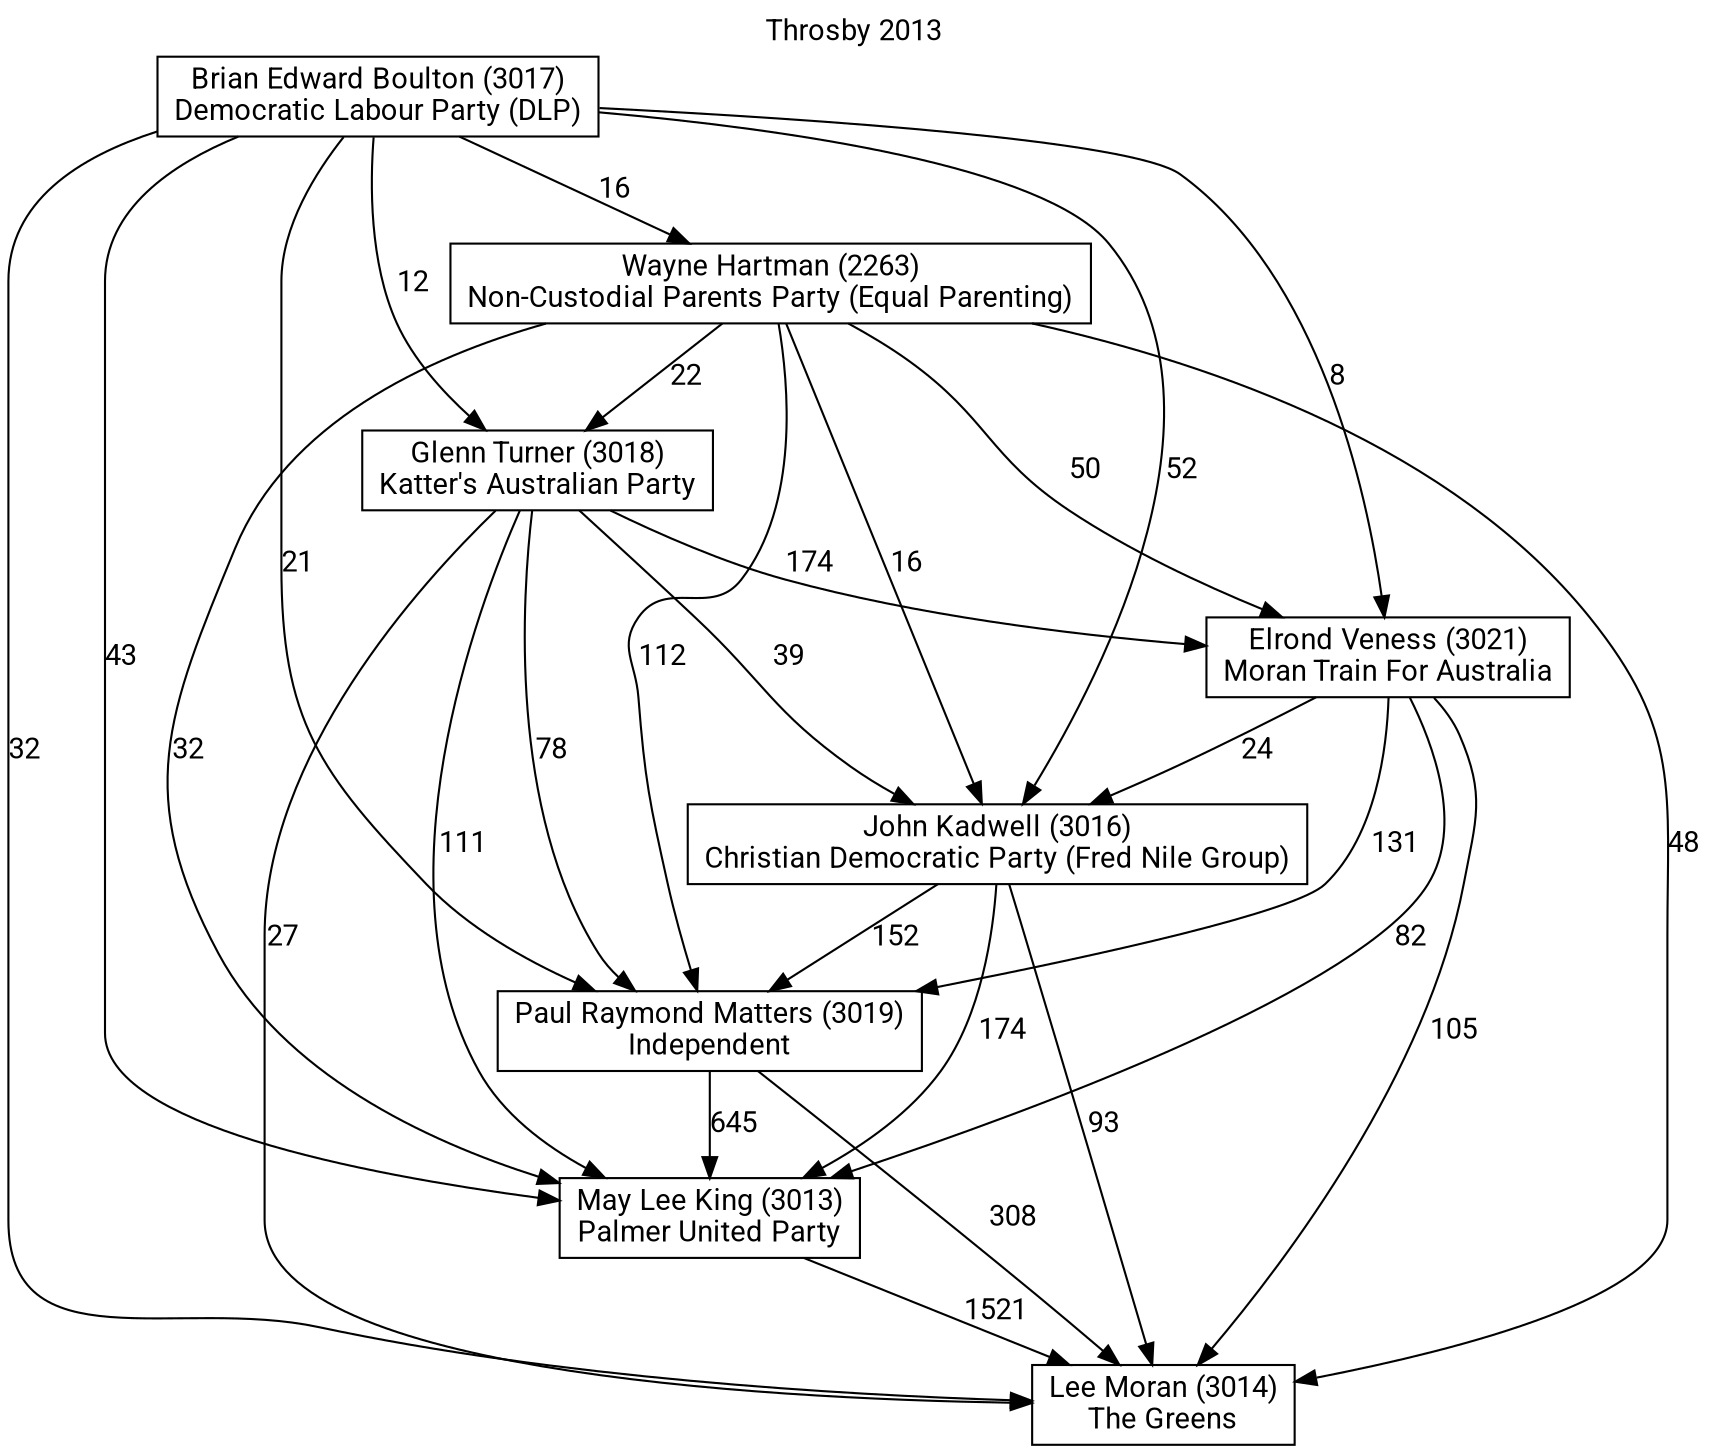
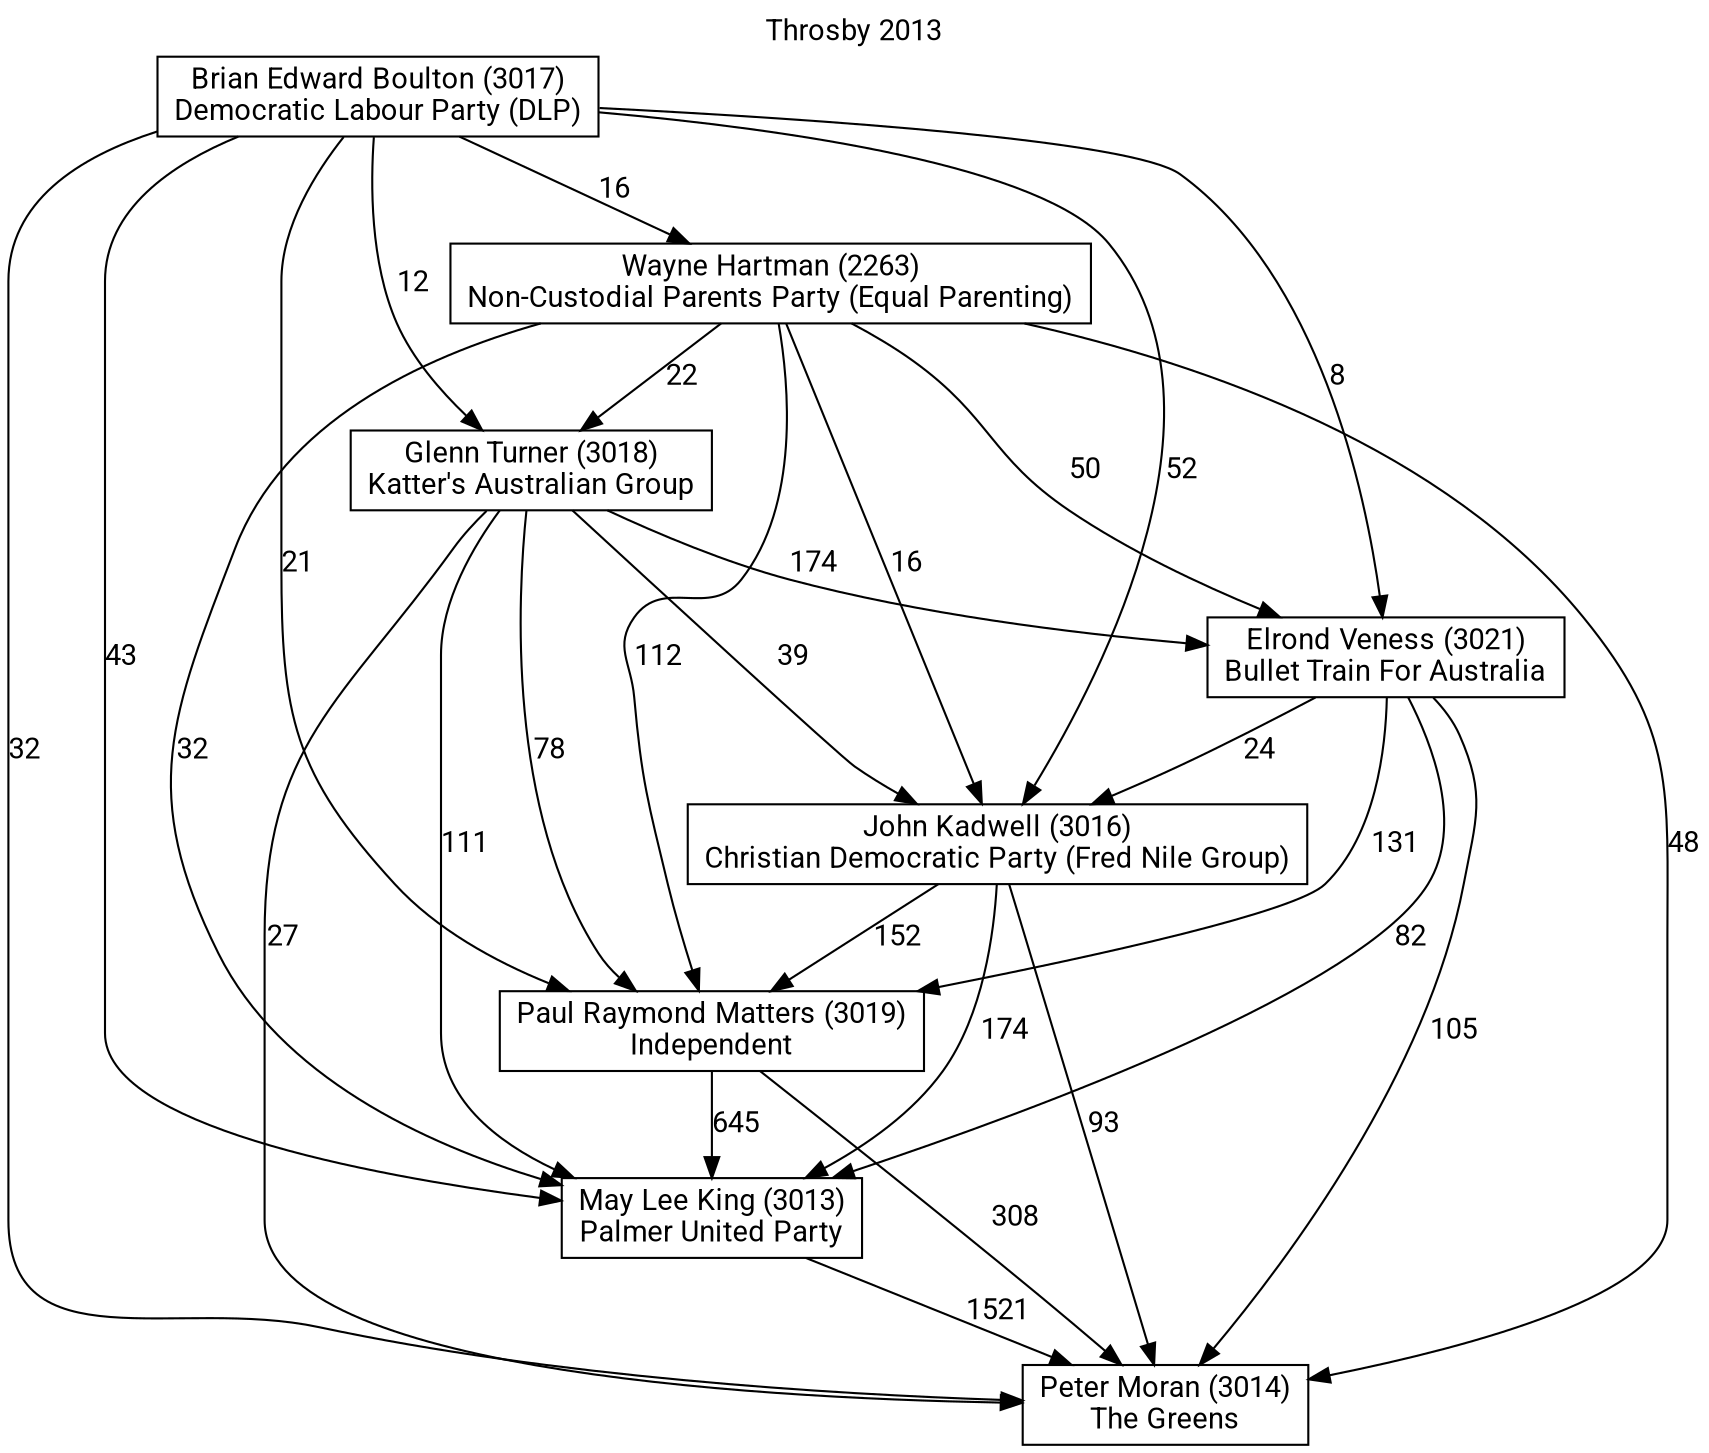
(538, 470) -> (531, 470)
(1388, 657) -> (1386, 657)
(1163, 1405) -> (1165, 1405)
